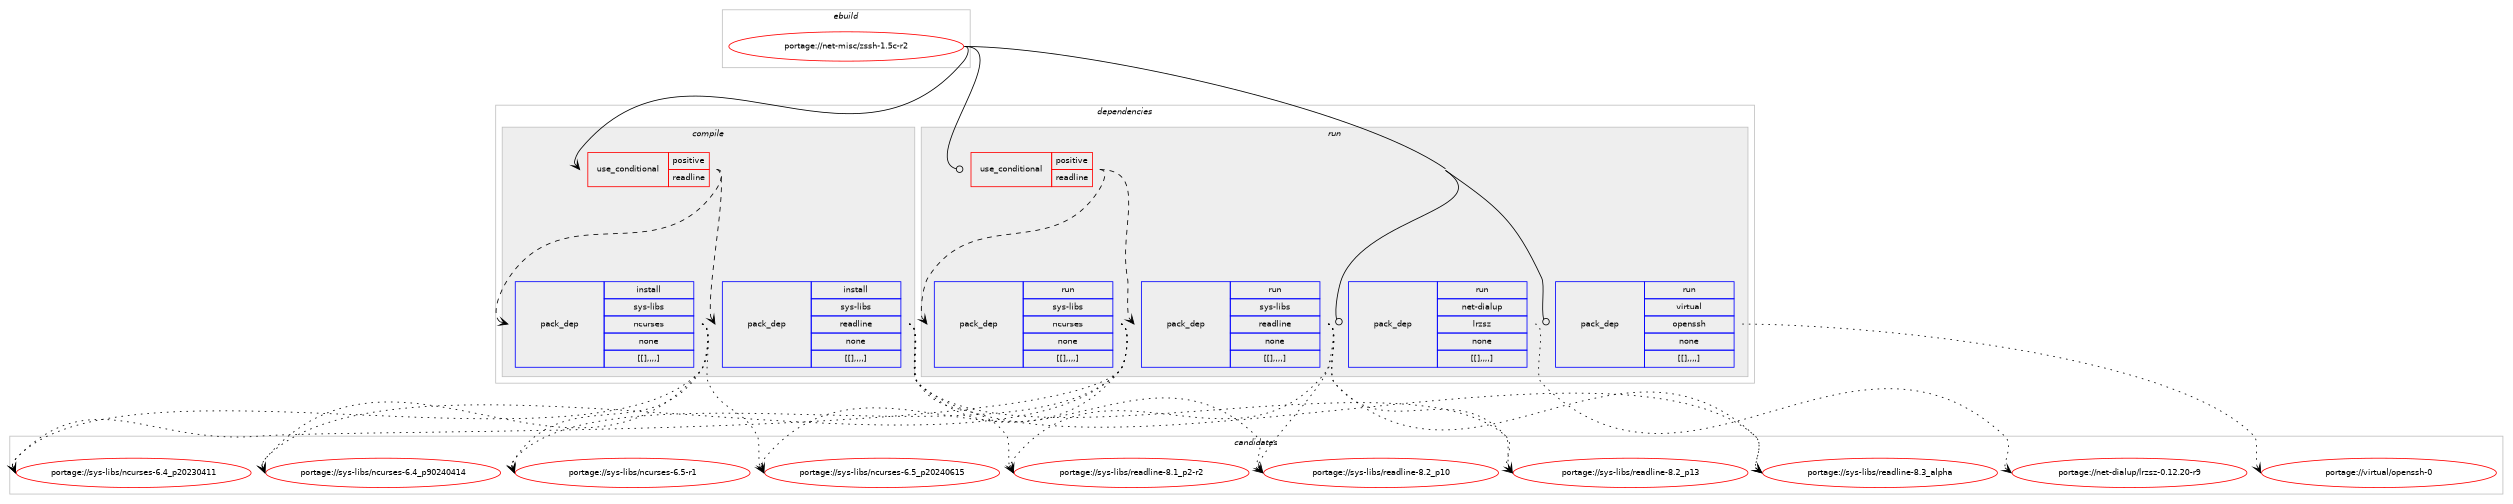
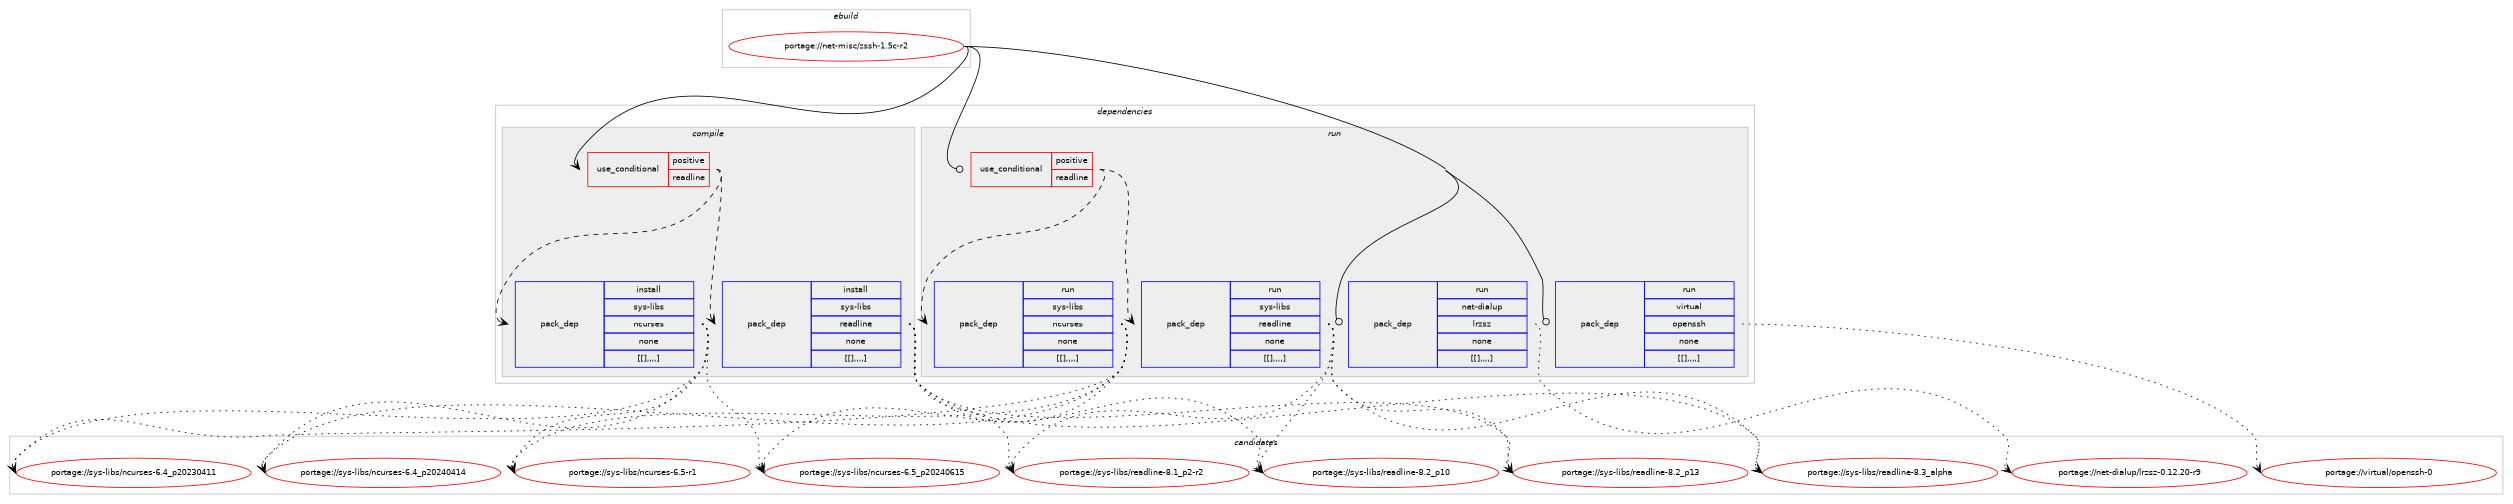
(383, 473) -> (383, 473)
